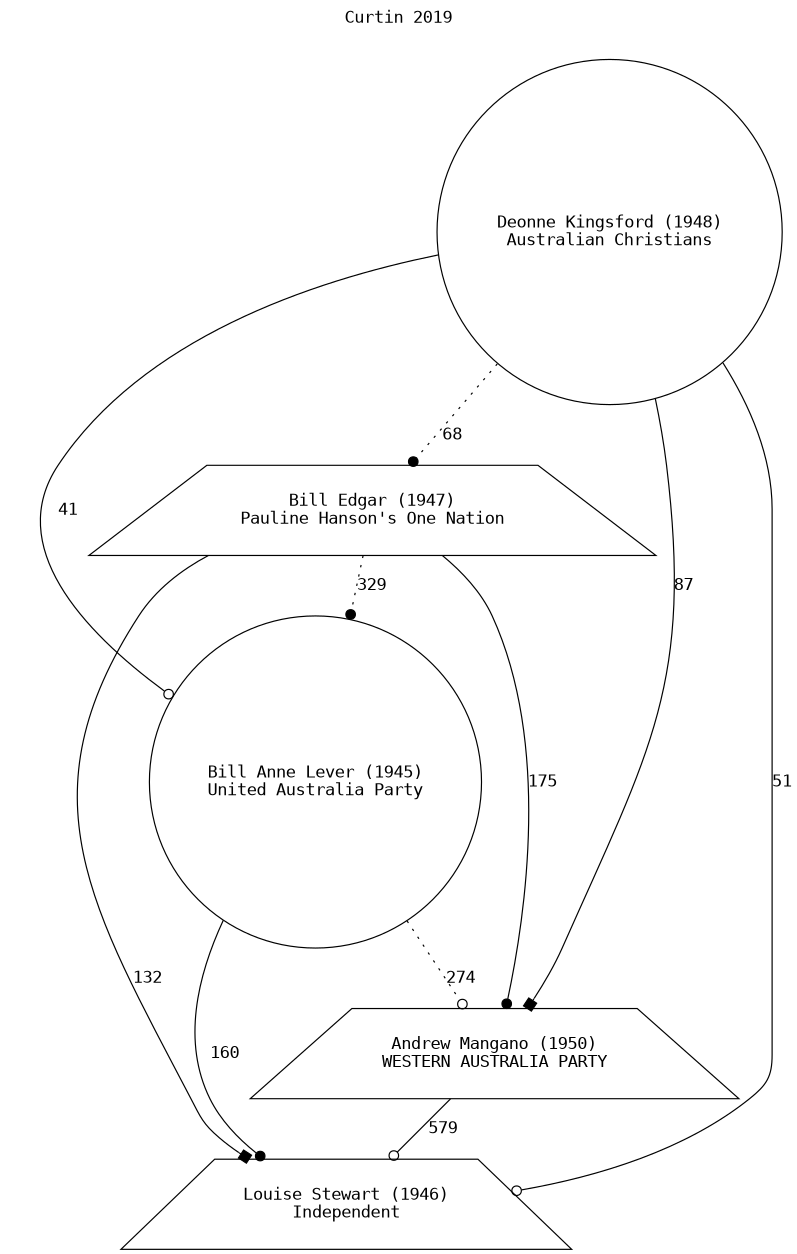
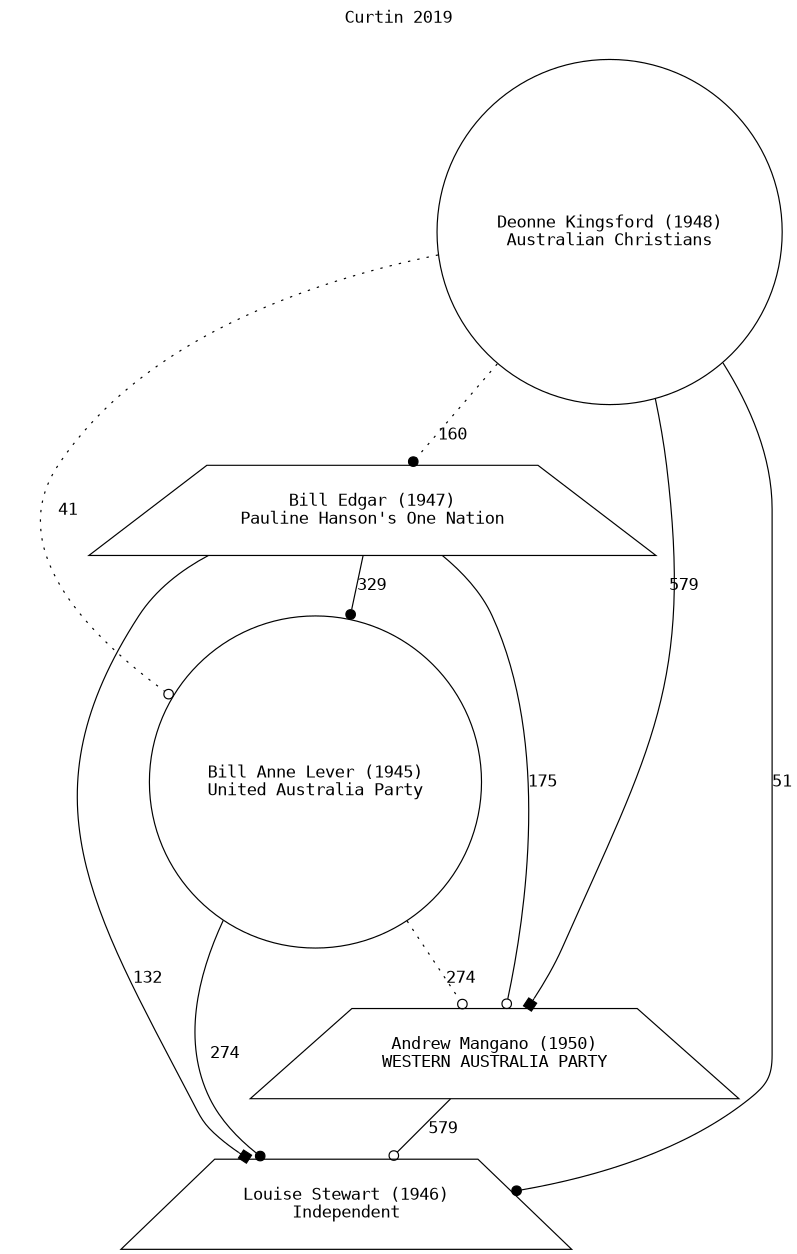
(114, 402) -> (114, 402)
(452, 435) -> (452, 435)
(357, 583) -> (357, 583)
(684, 586) -> (684, 586)
(527, 766) -> (527, 766)
(772, 854) -> (772, 854)
(225, 1054) -> (225, 1054)
